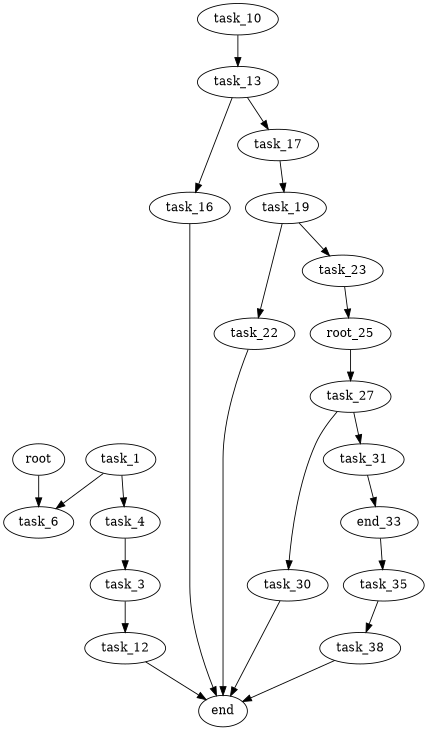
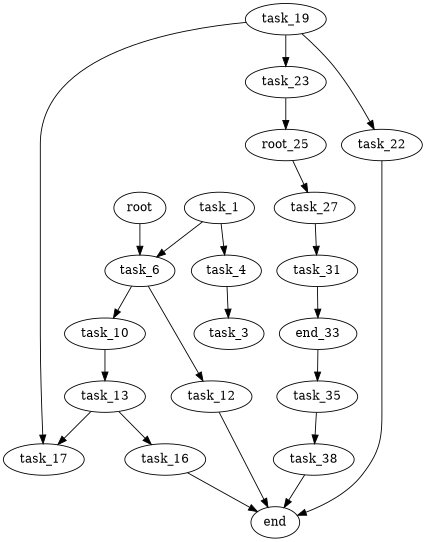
(281, 172) -> (40, 159)
none -> (125, 298)
(288, 585) -> none
(125, 612) -> (173, 330)
